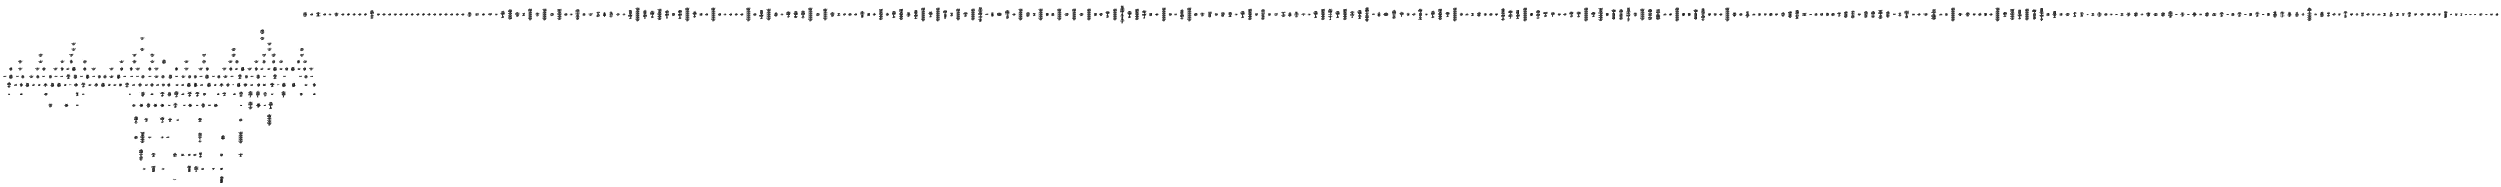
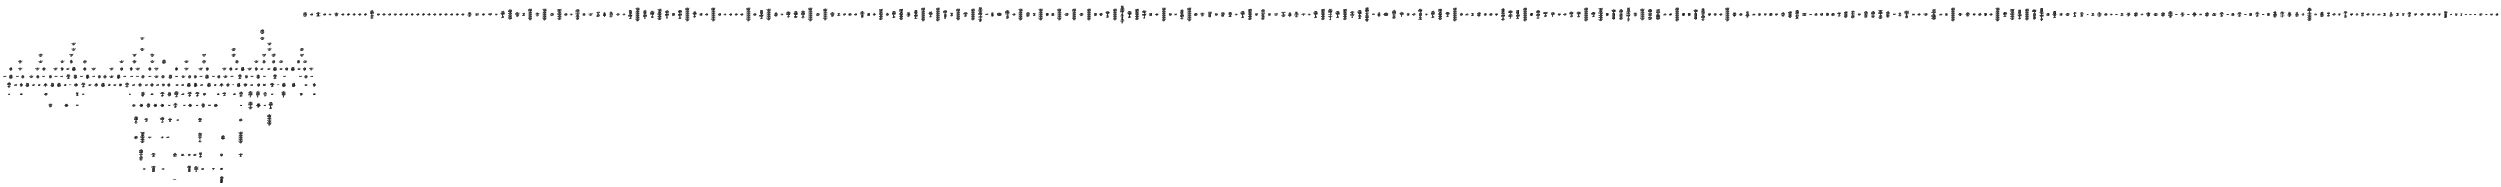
(230, 62) -> none
